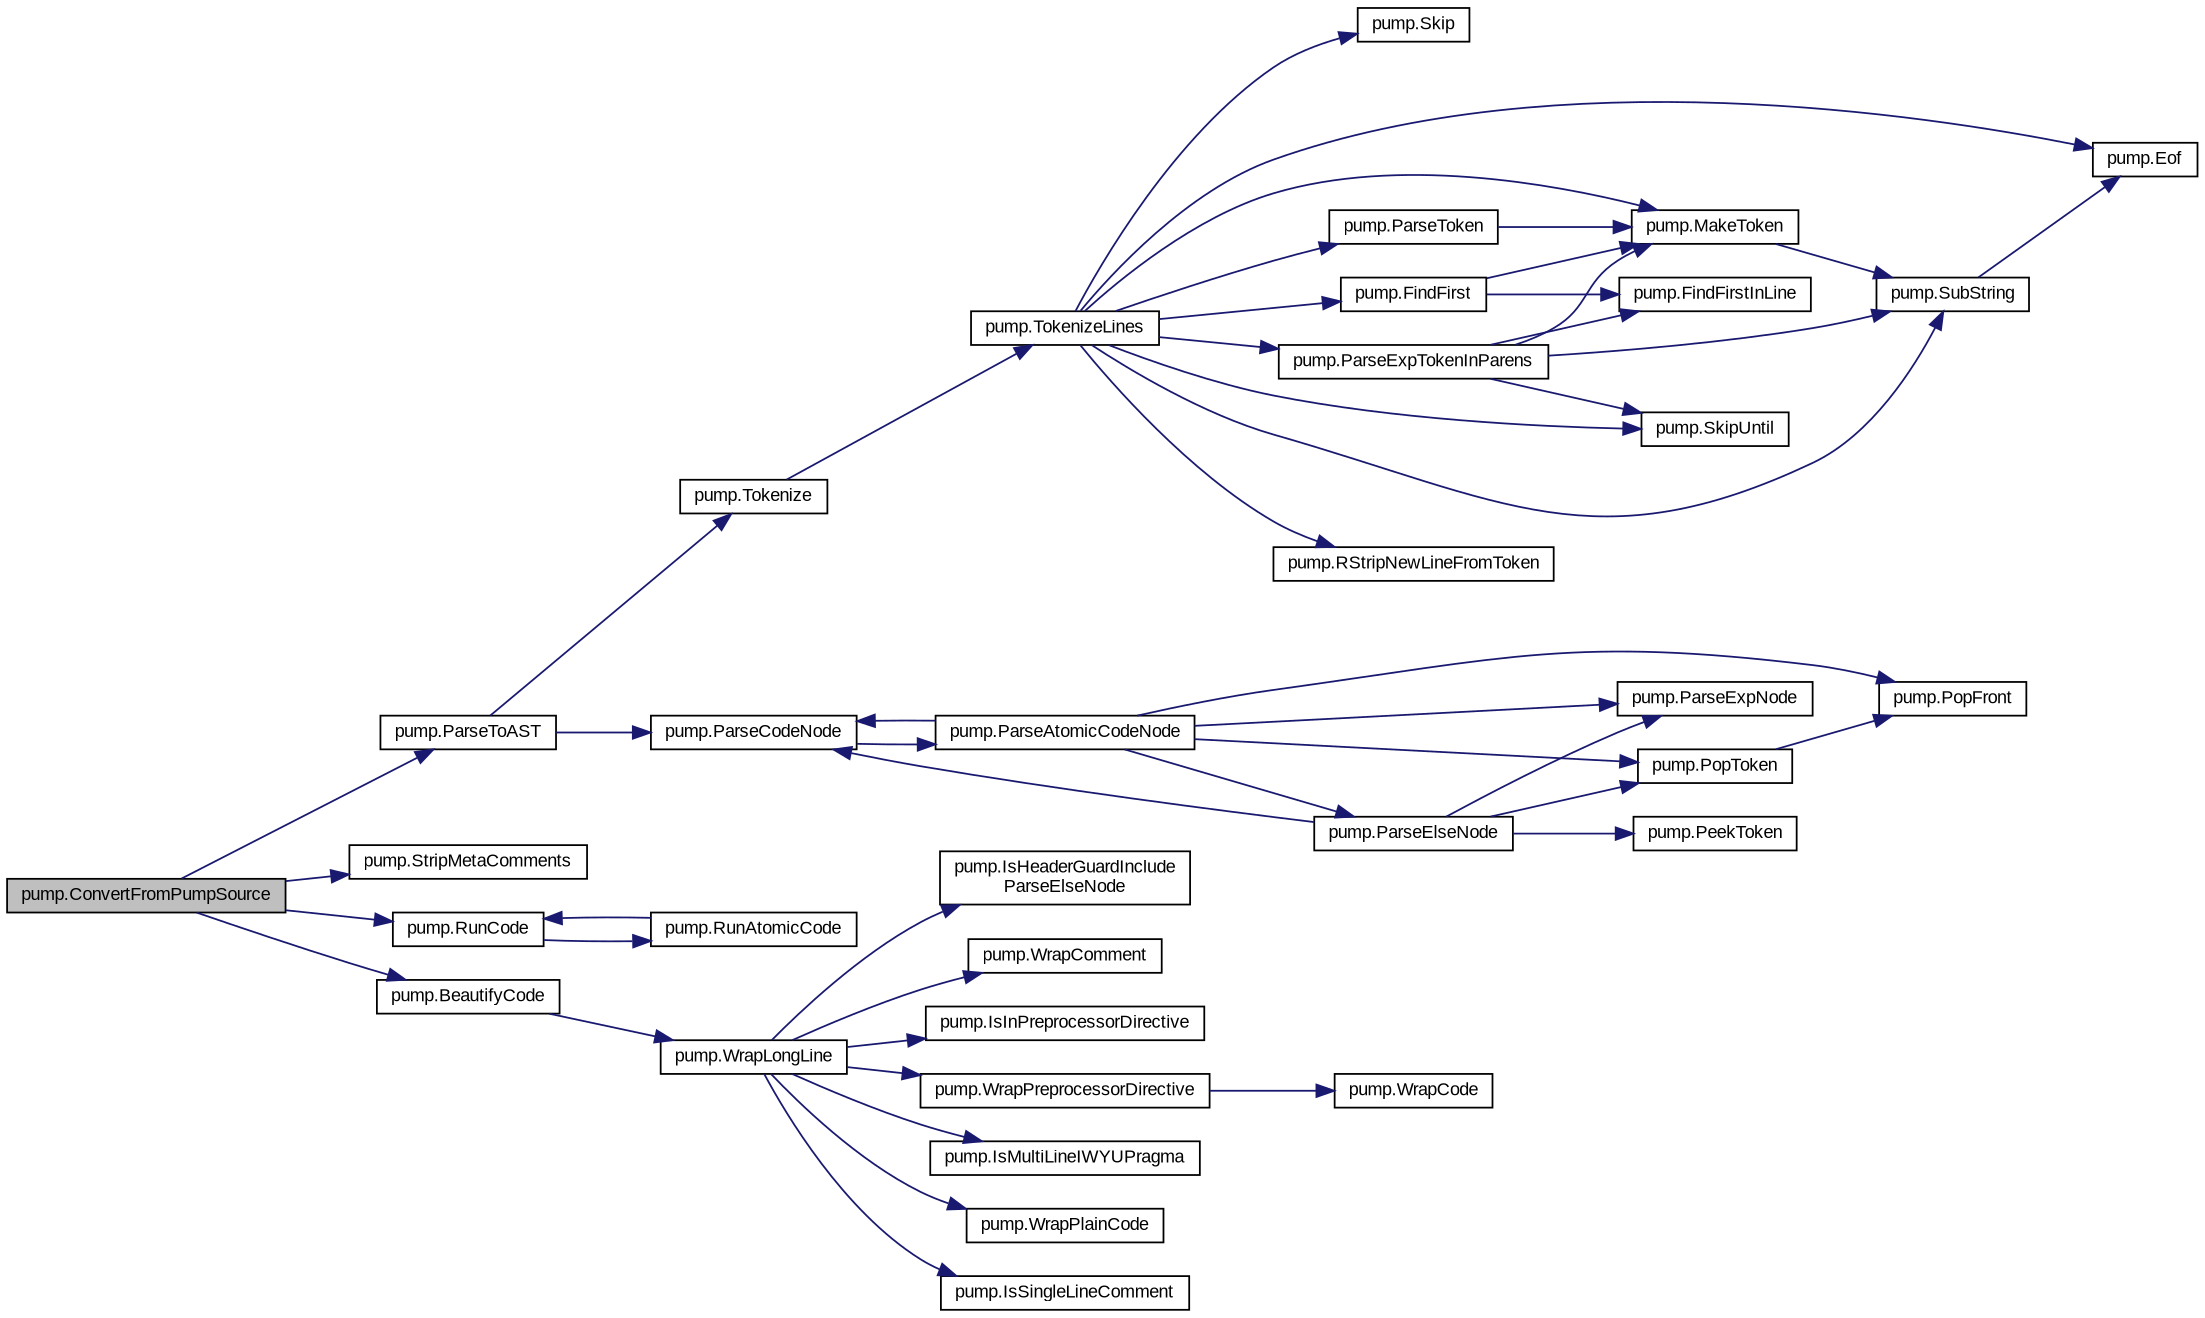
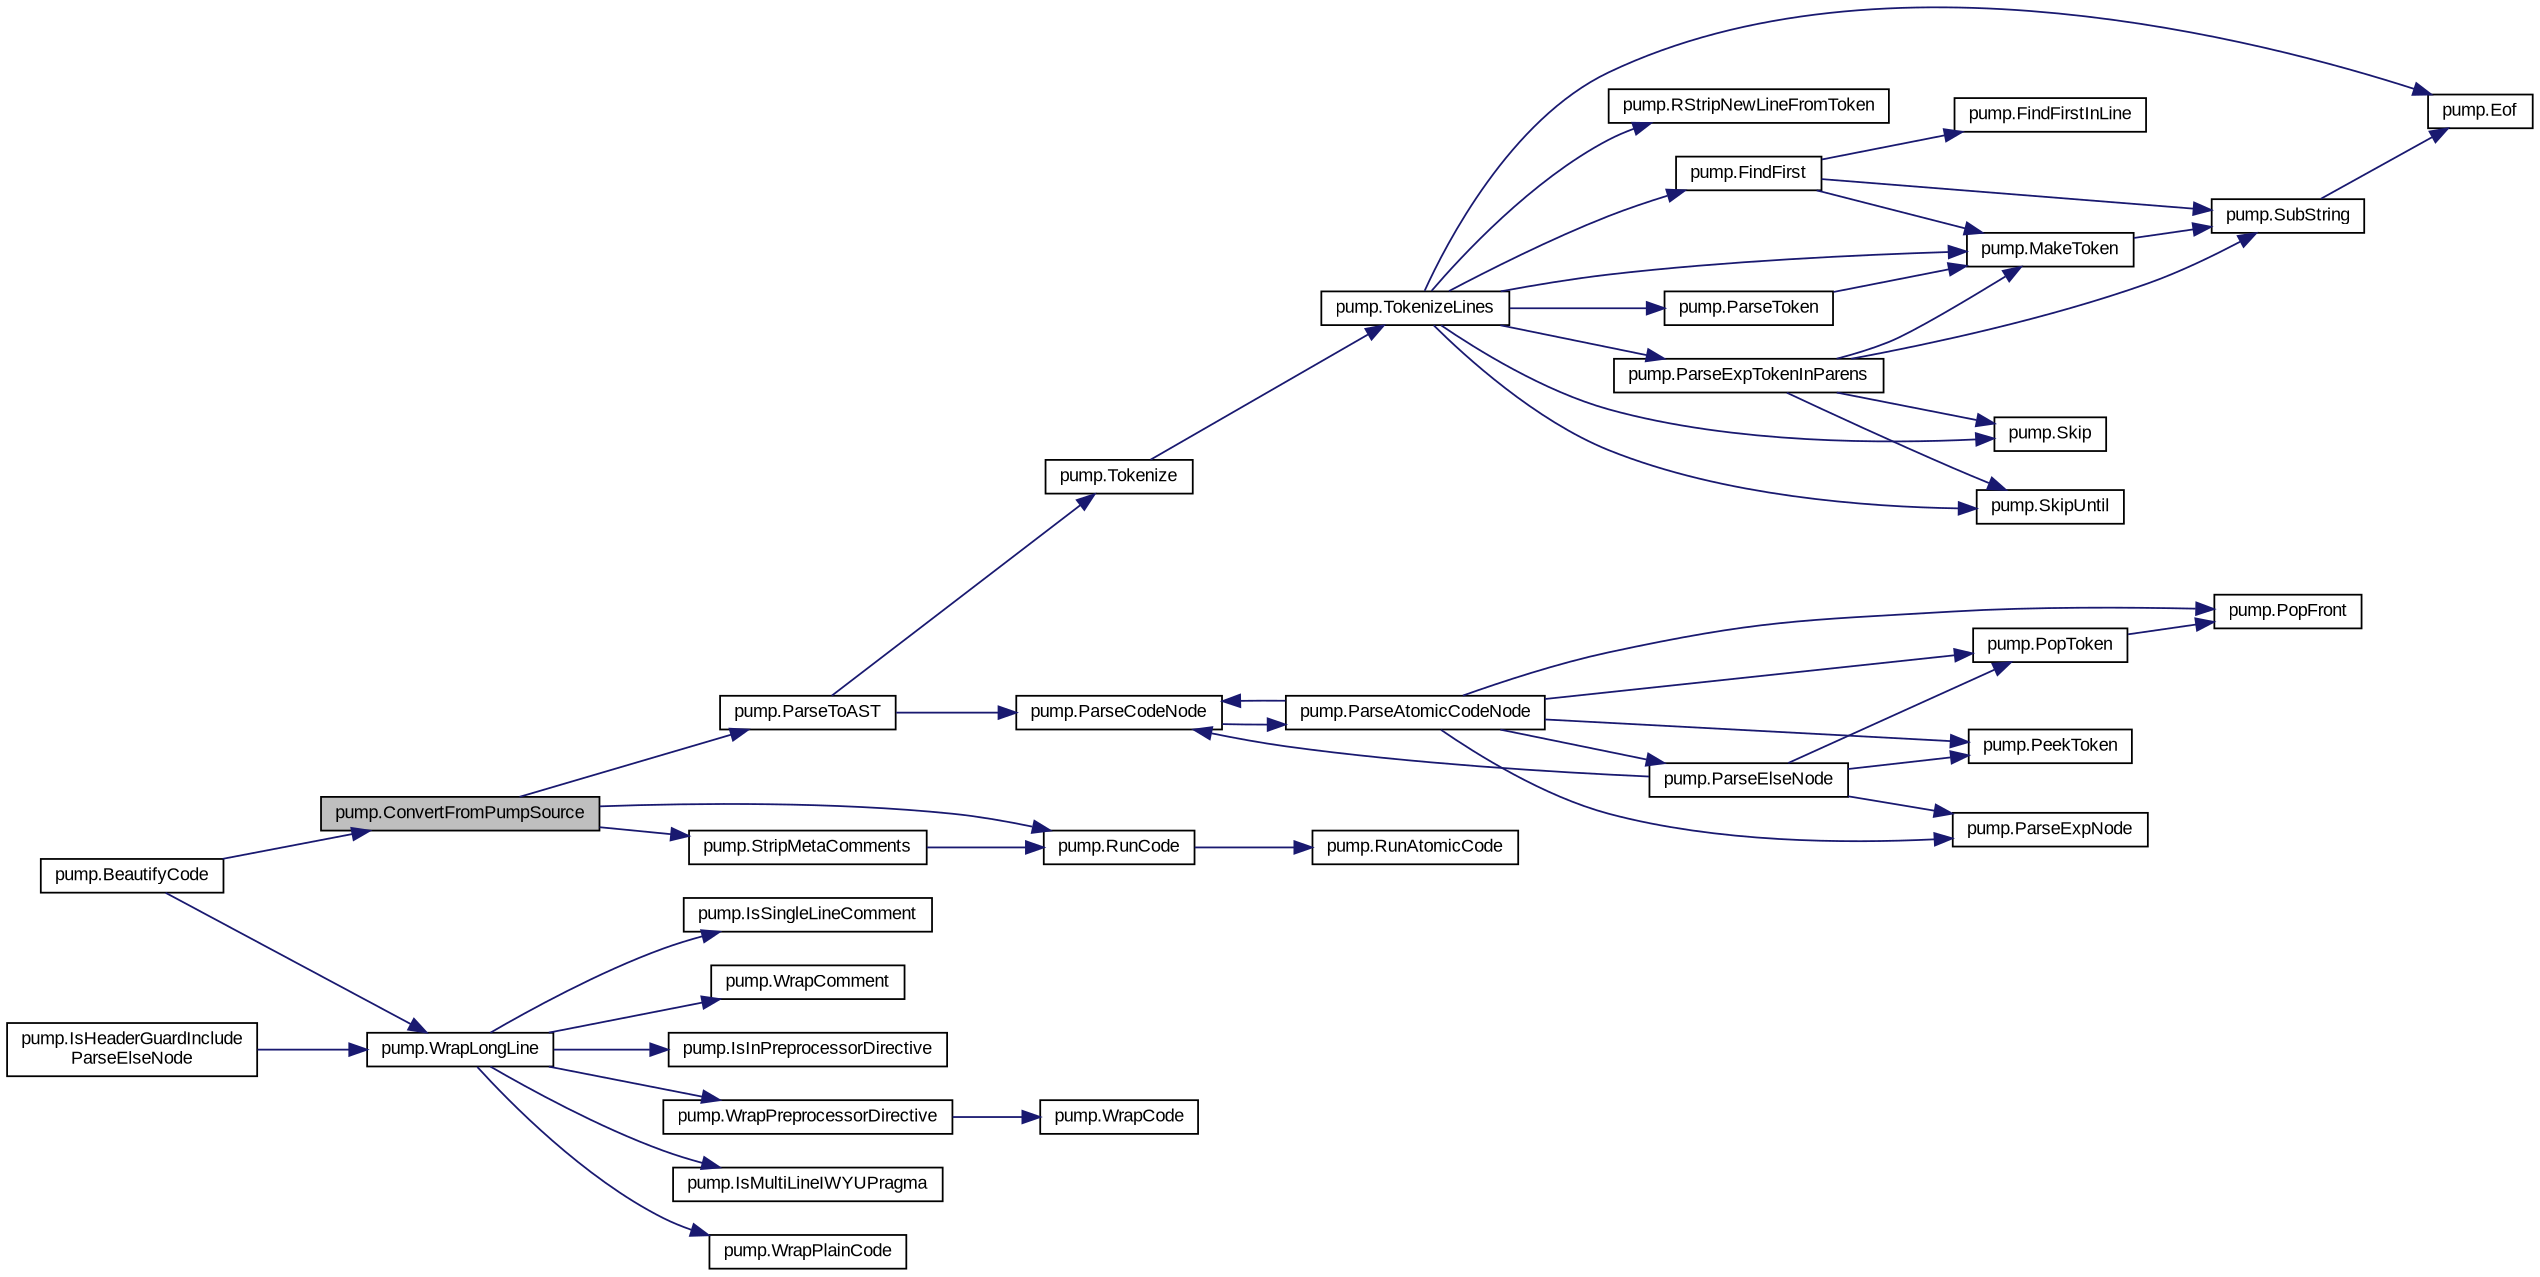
(1575, 326) -> (1907, 406)
(1533, 509) -> (2007, 194)
none -> (1748, 730)
(607, 917) -> (976, 847)
(292, 945) -> (287, 846)
(852, 968) -> (303, 1050)
